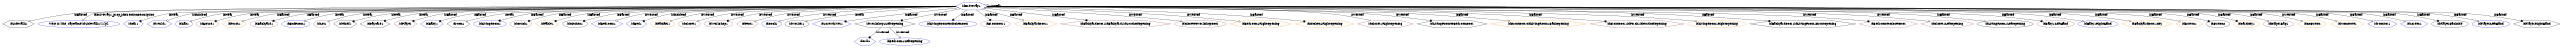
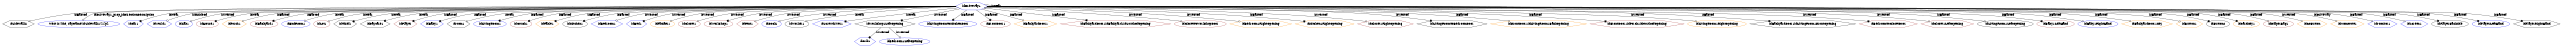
(1180, 8) -> (1176, 10)
(1733, 8) -> (1733, 8)
(228, 15) -> (228, 15)
(679, 15) -> (679, 15)
(911, 15) -> (911, 15)
(2322, 15) -> (2322, 15)
(1538, 24) -> (1538, 24)
